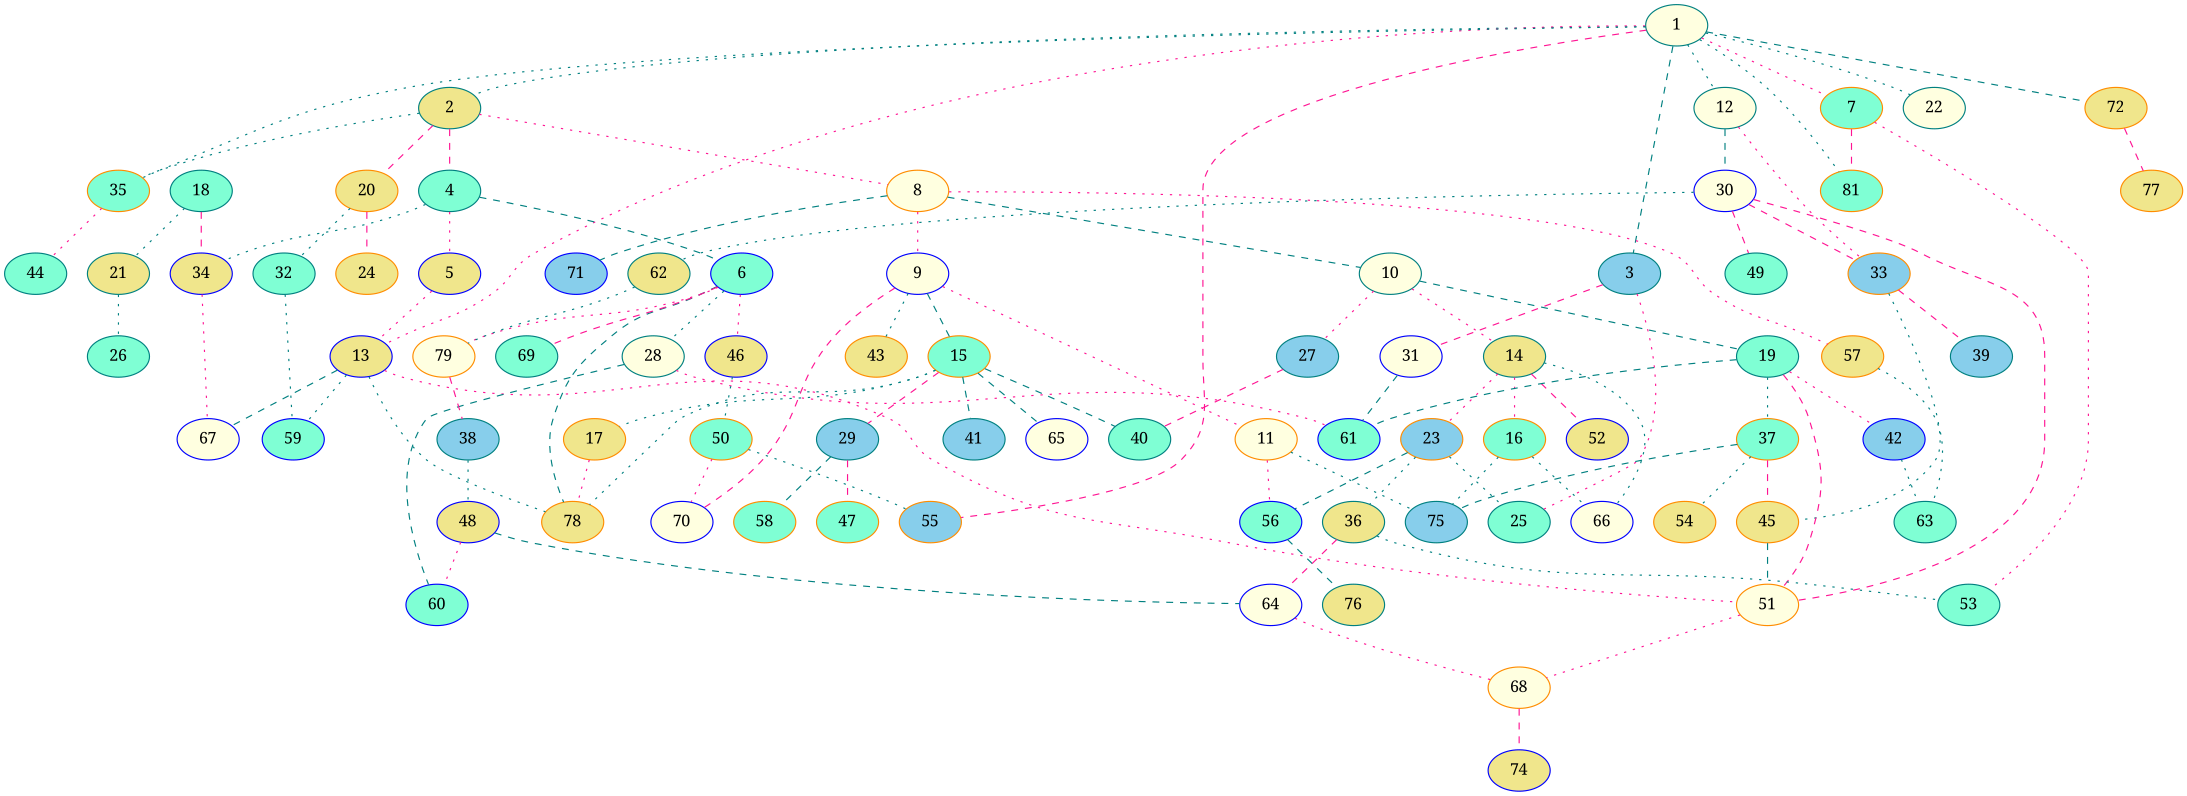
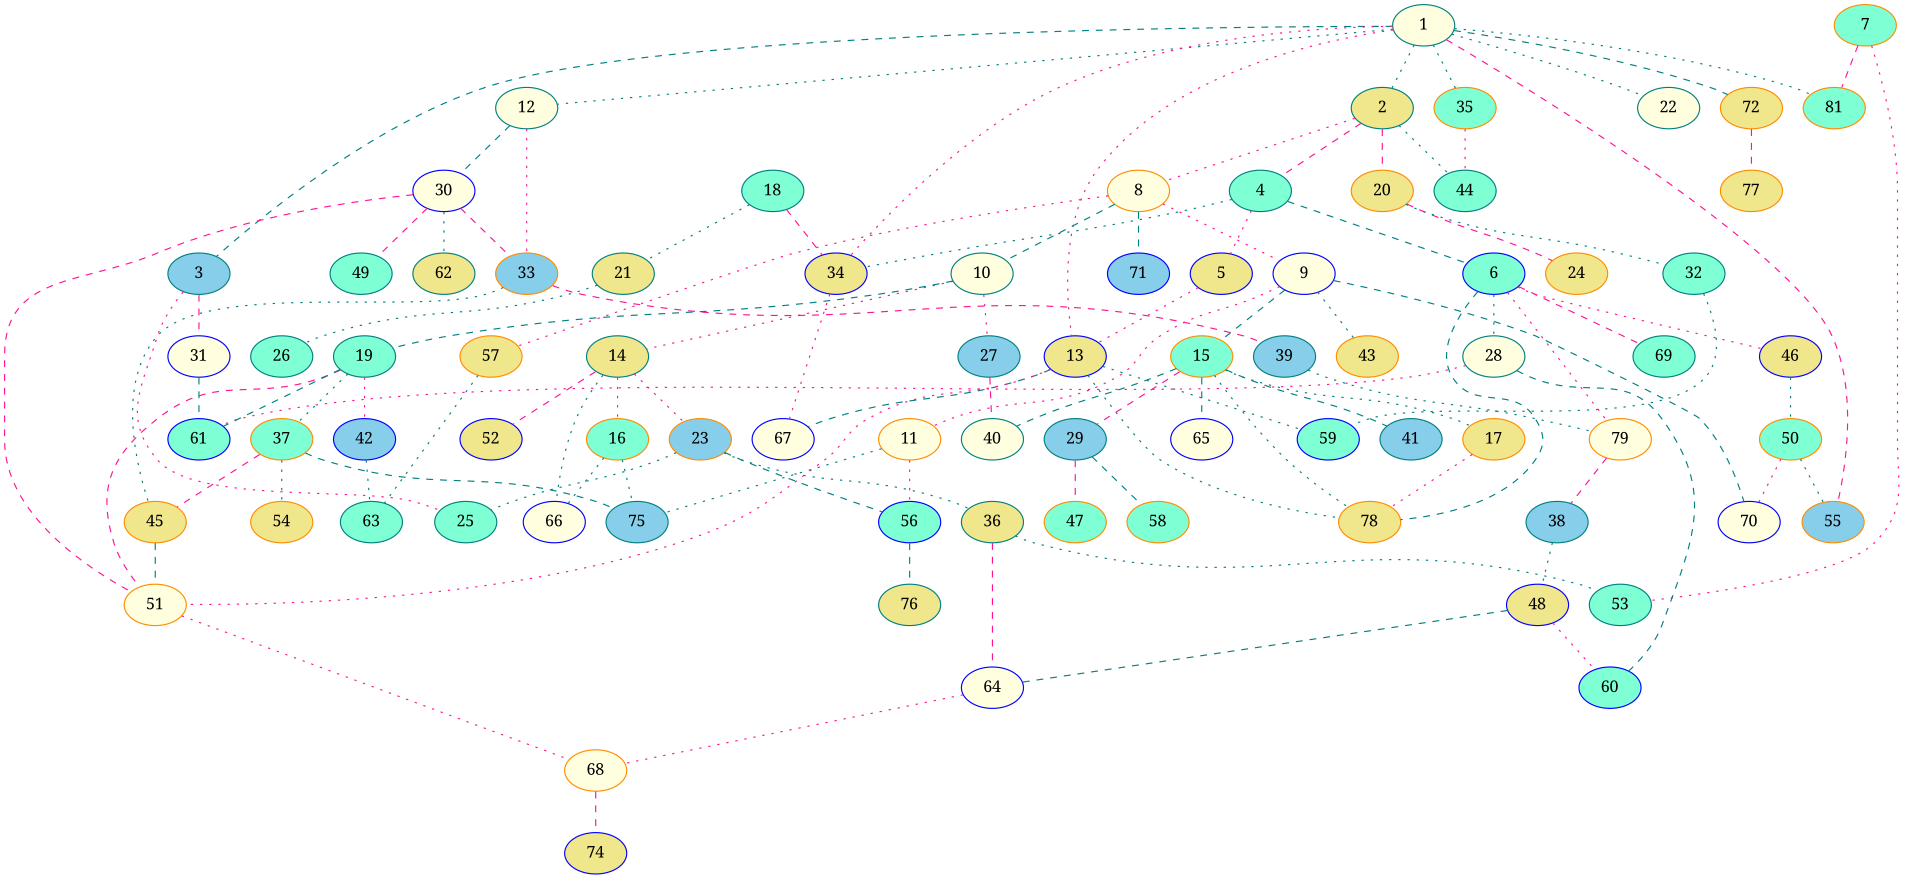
(1764, 67) -> (1092, 74)
(279, 138) -> (1424, 149)
(573, 309) -> (1449, 404)
(804, 383) -> (1567, 351)
(1140, 439) -> (992, 439)
